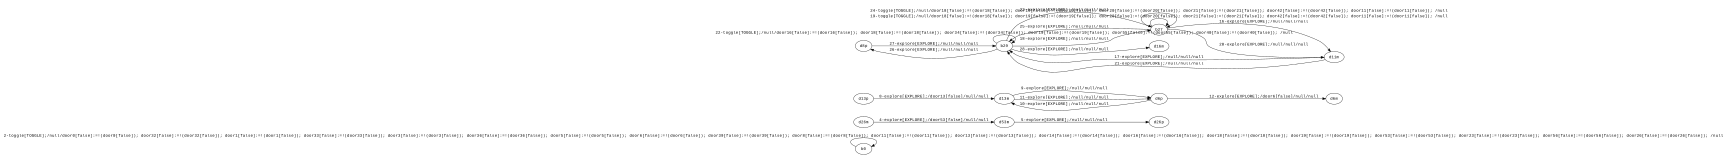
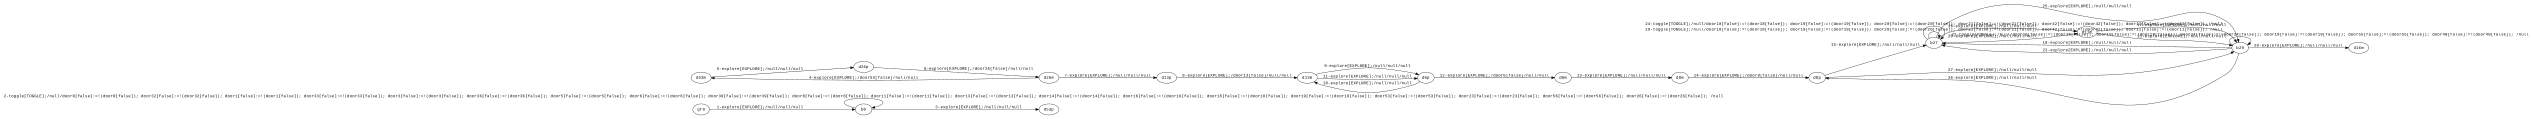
none -> (1874, 60)
none -> (955, 72)
none -> (1106, 78)
none -> (1680, 78)
none -> (701, 109)
none -> (1049, 109)
